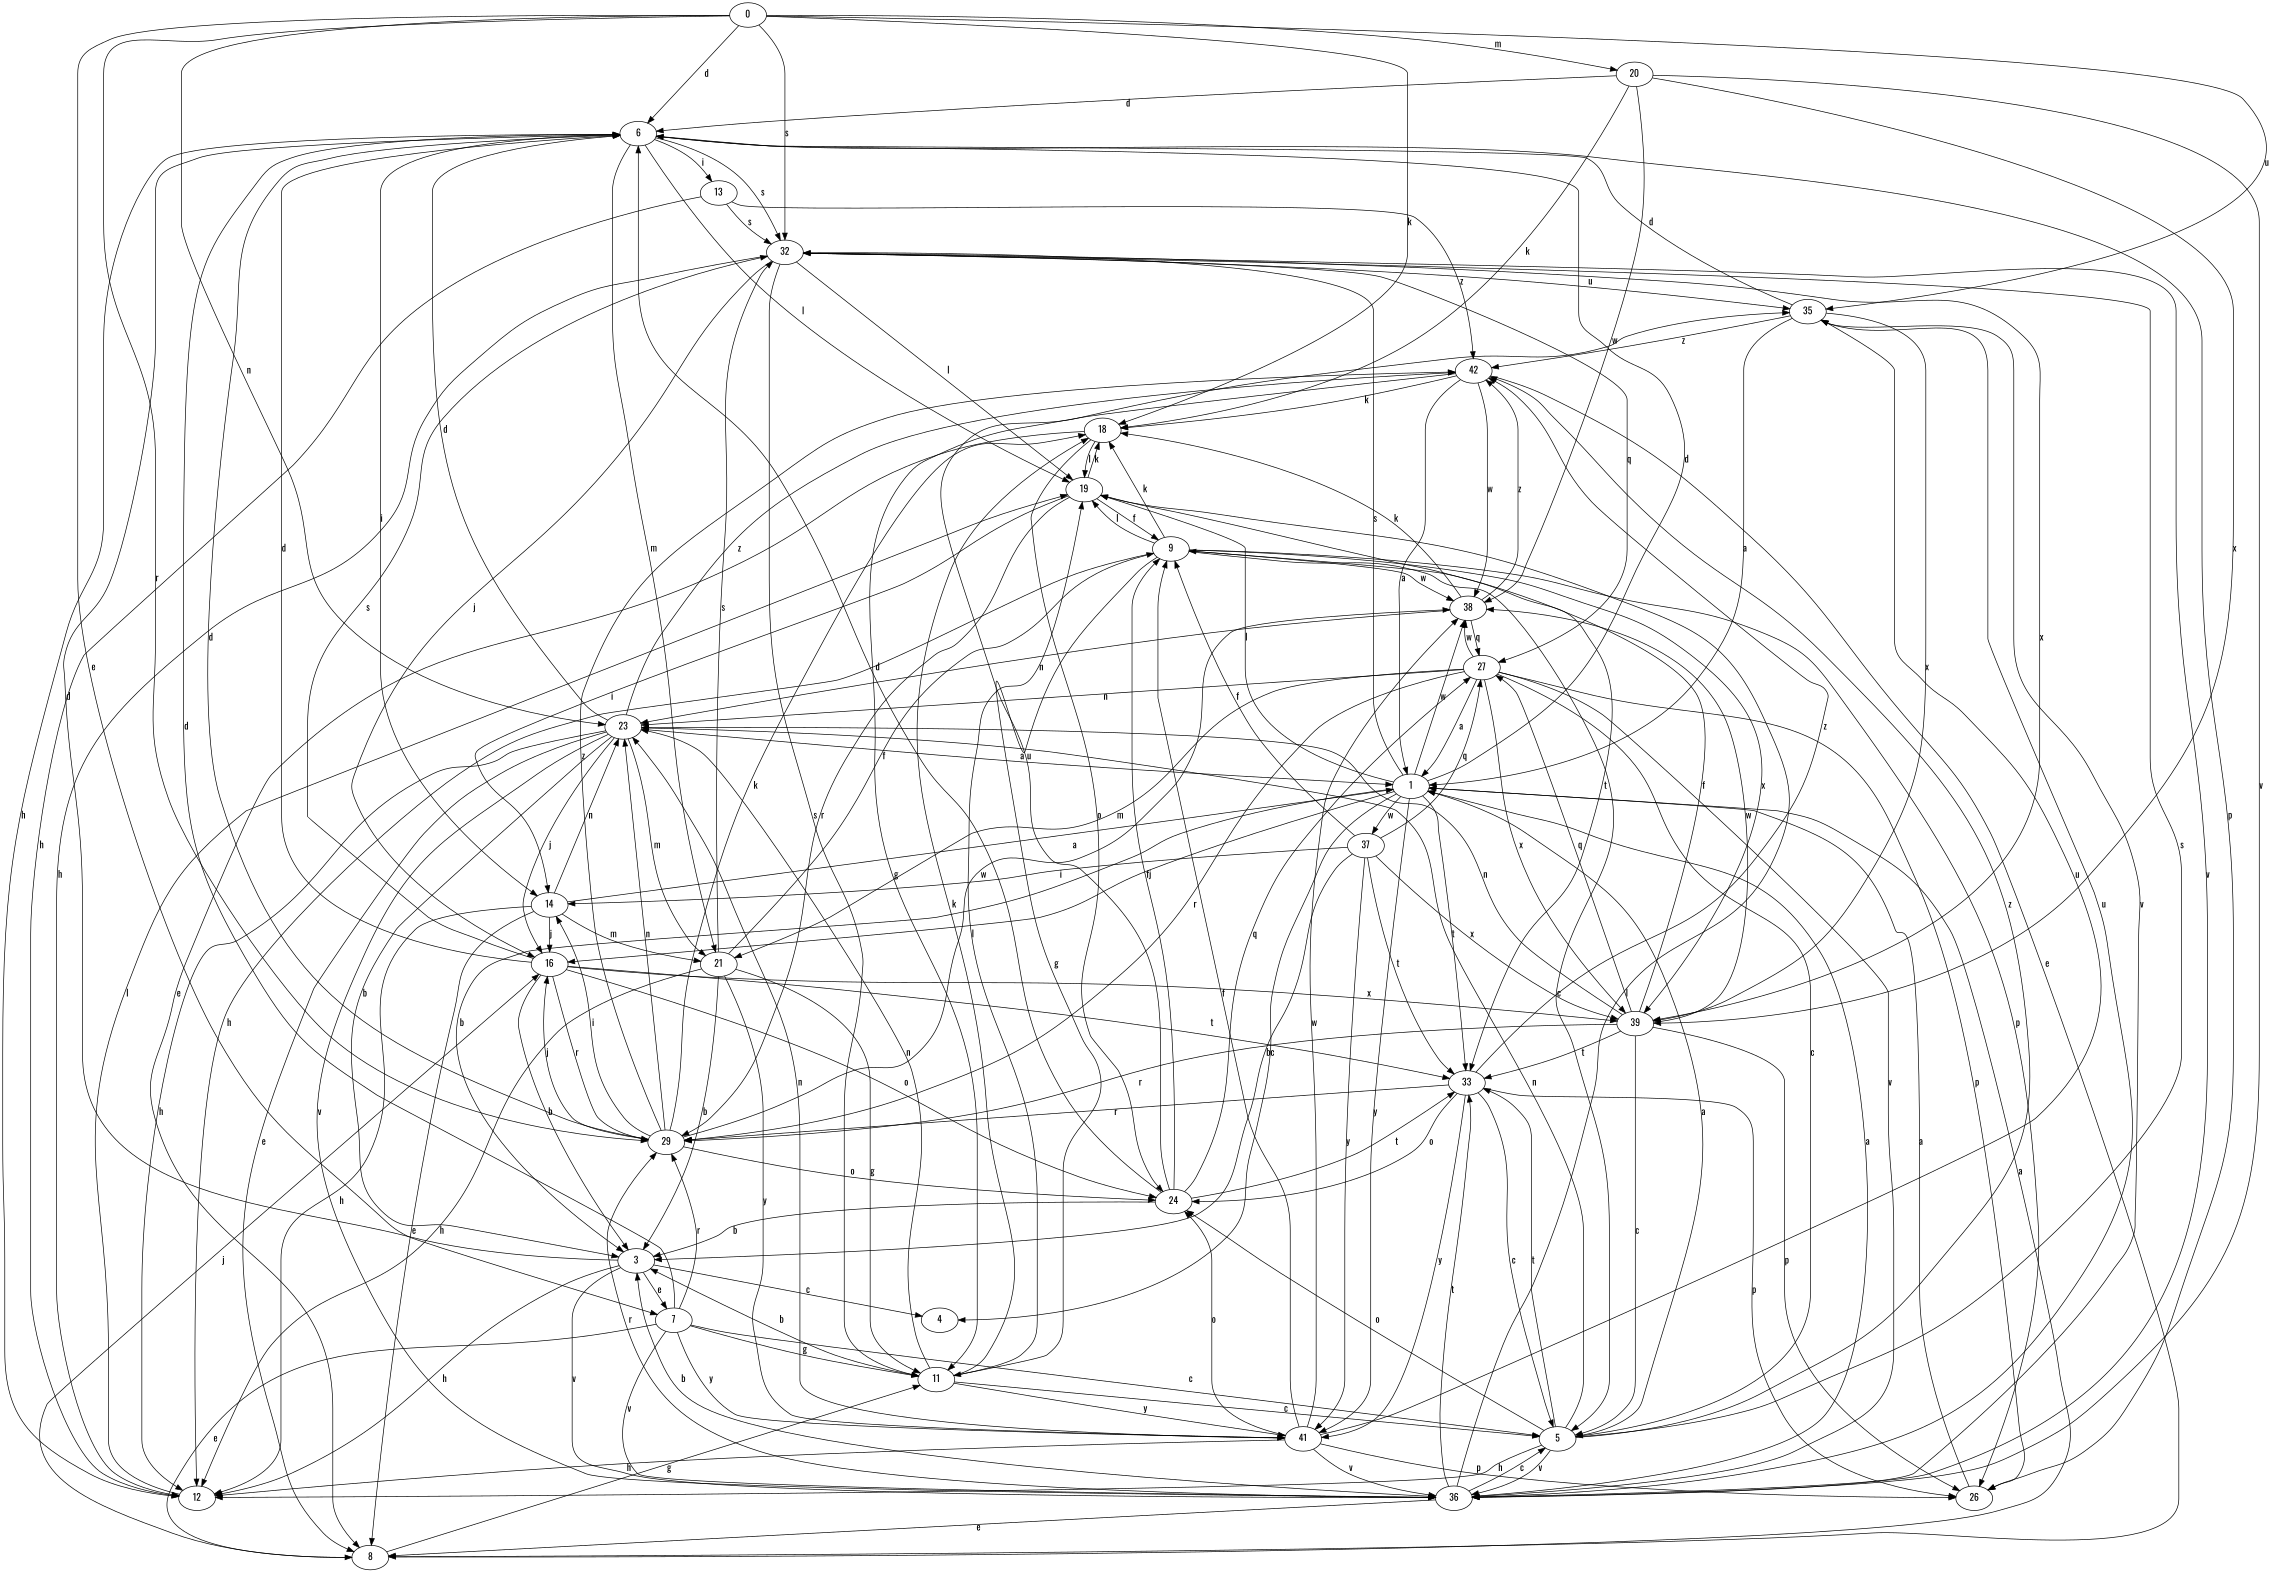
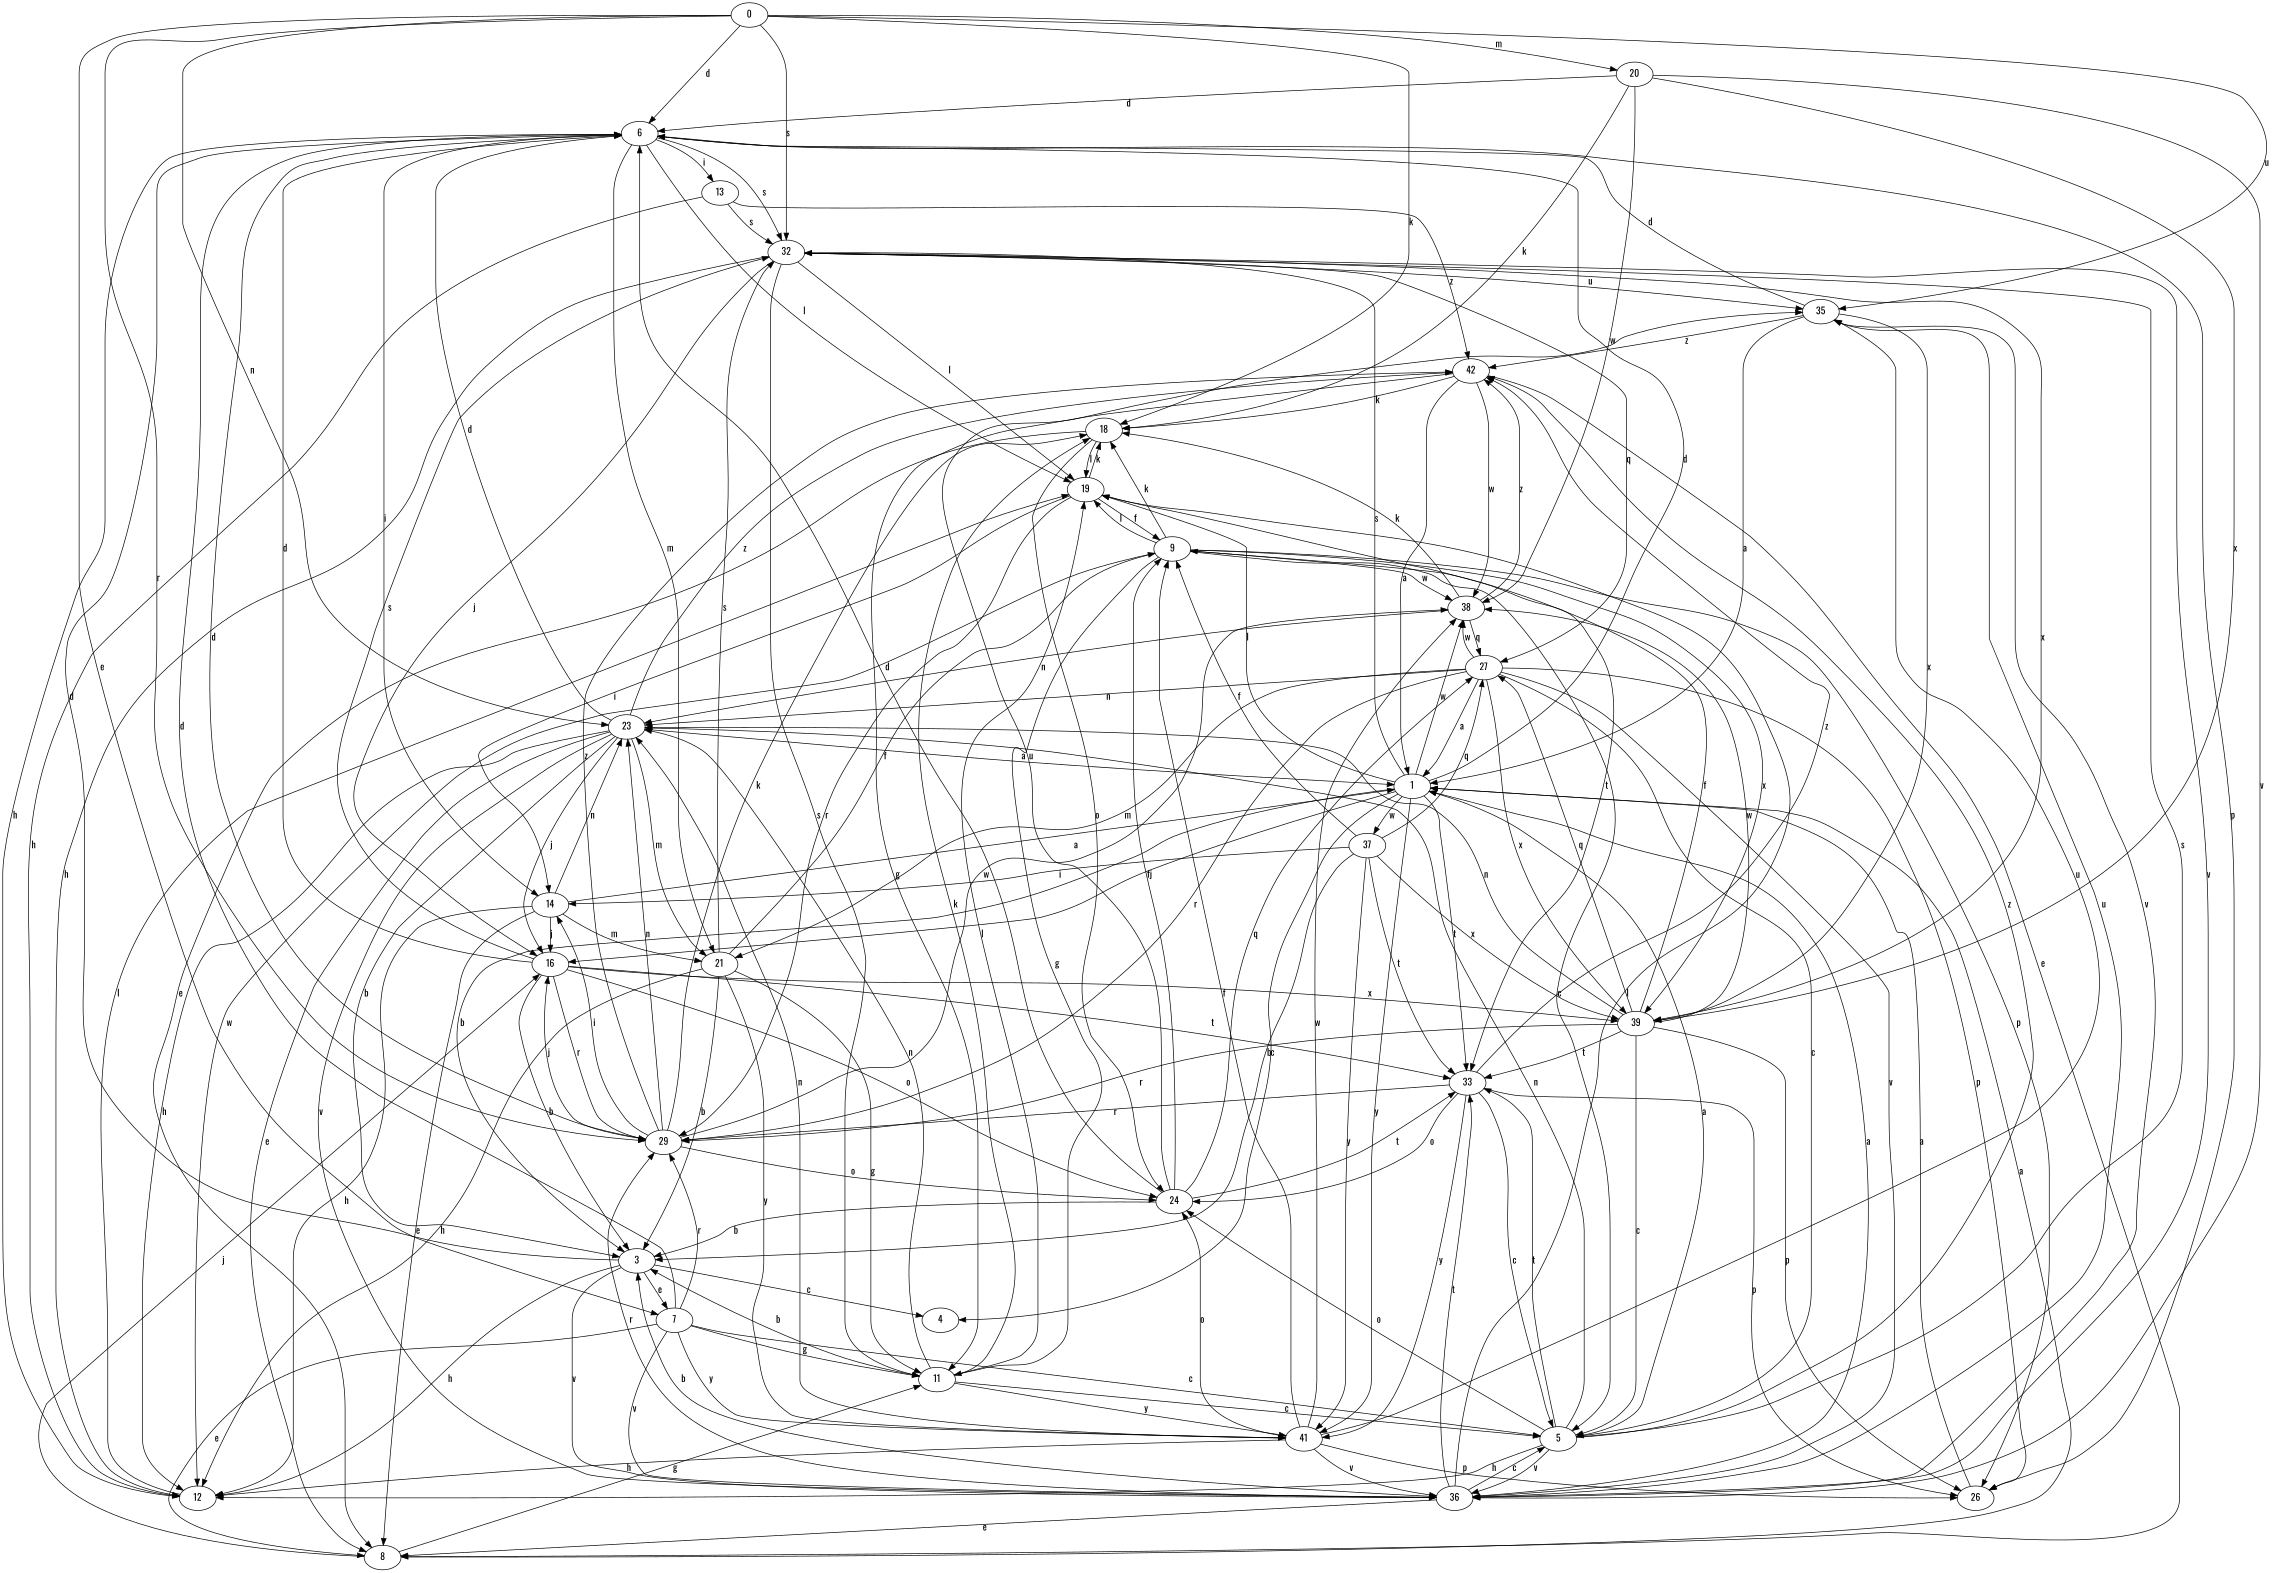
(229, 1024) -> (230, 1024)
